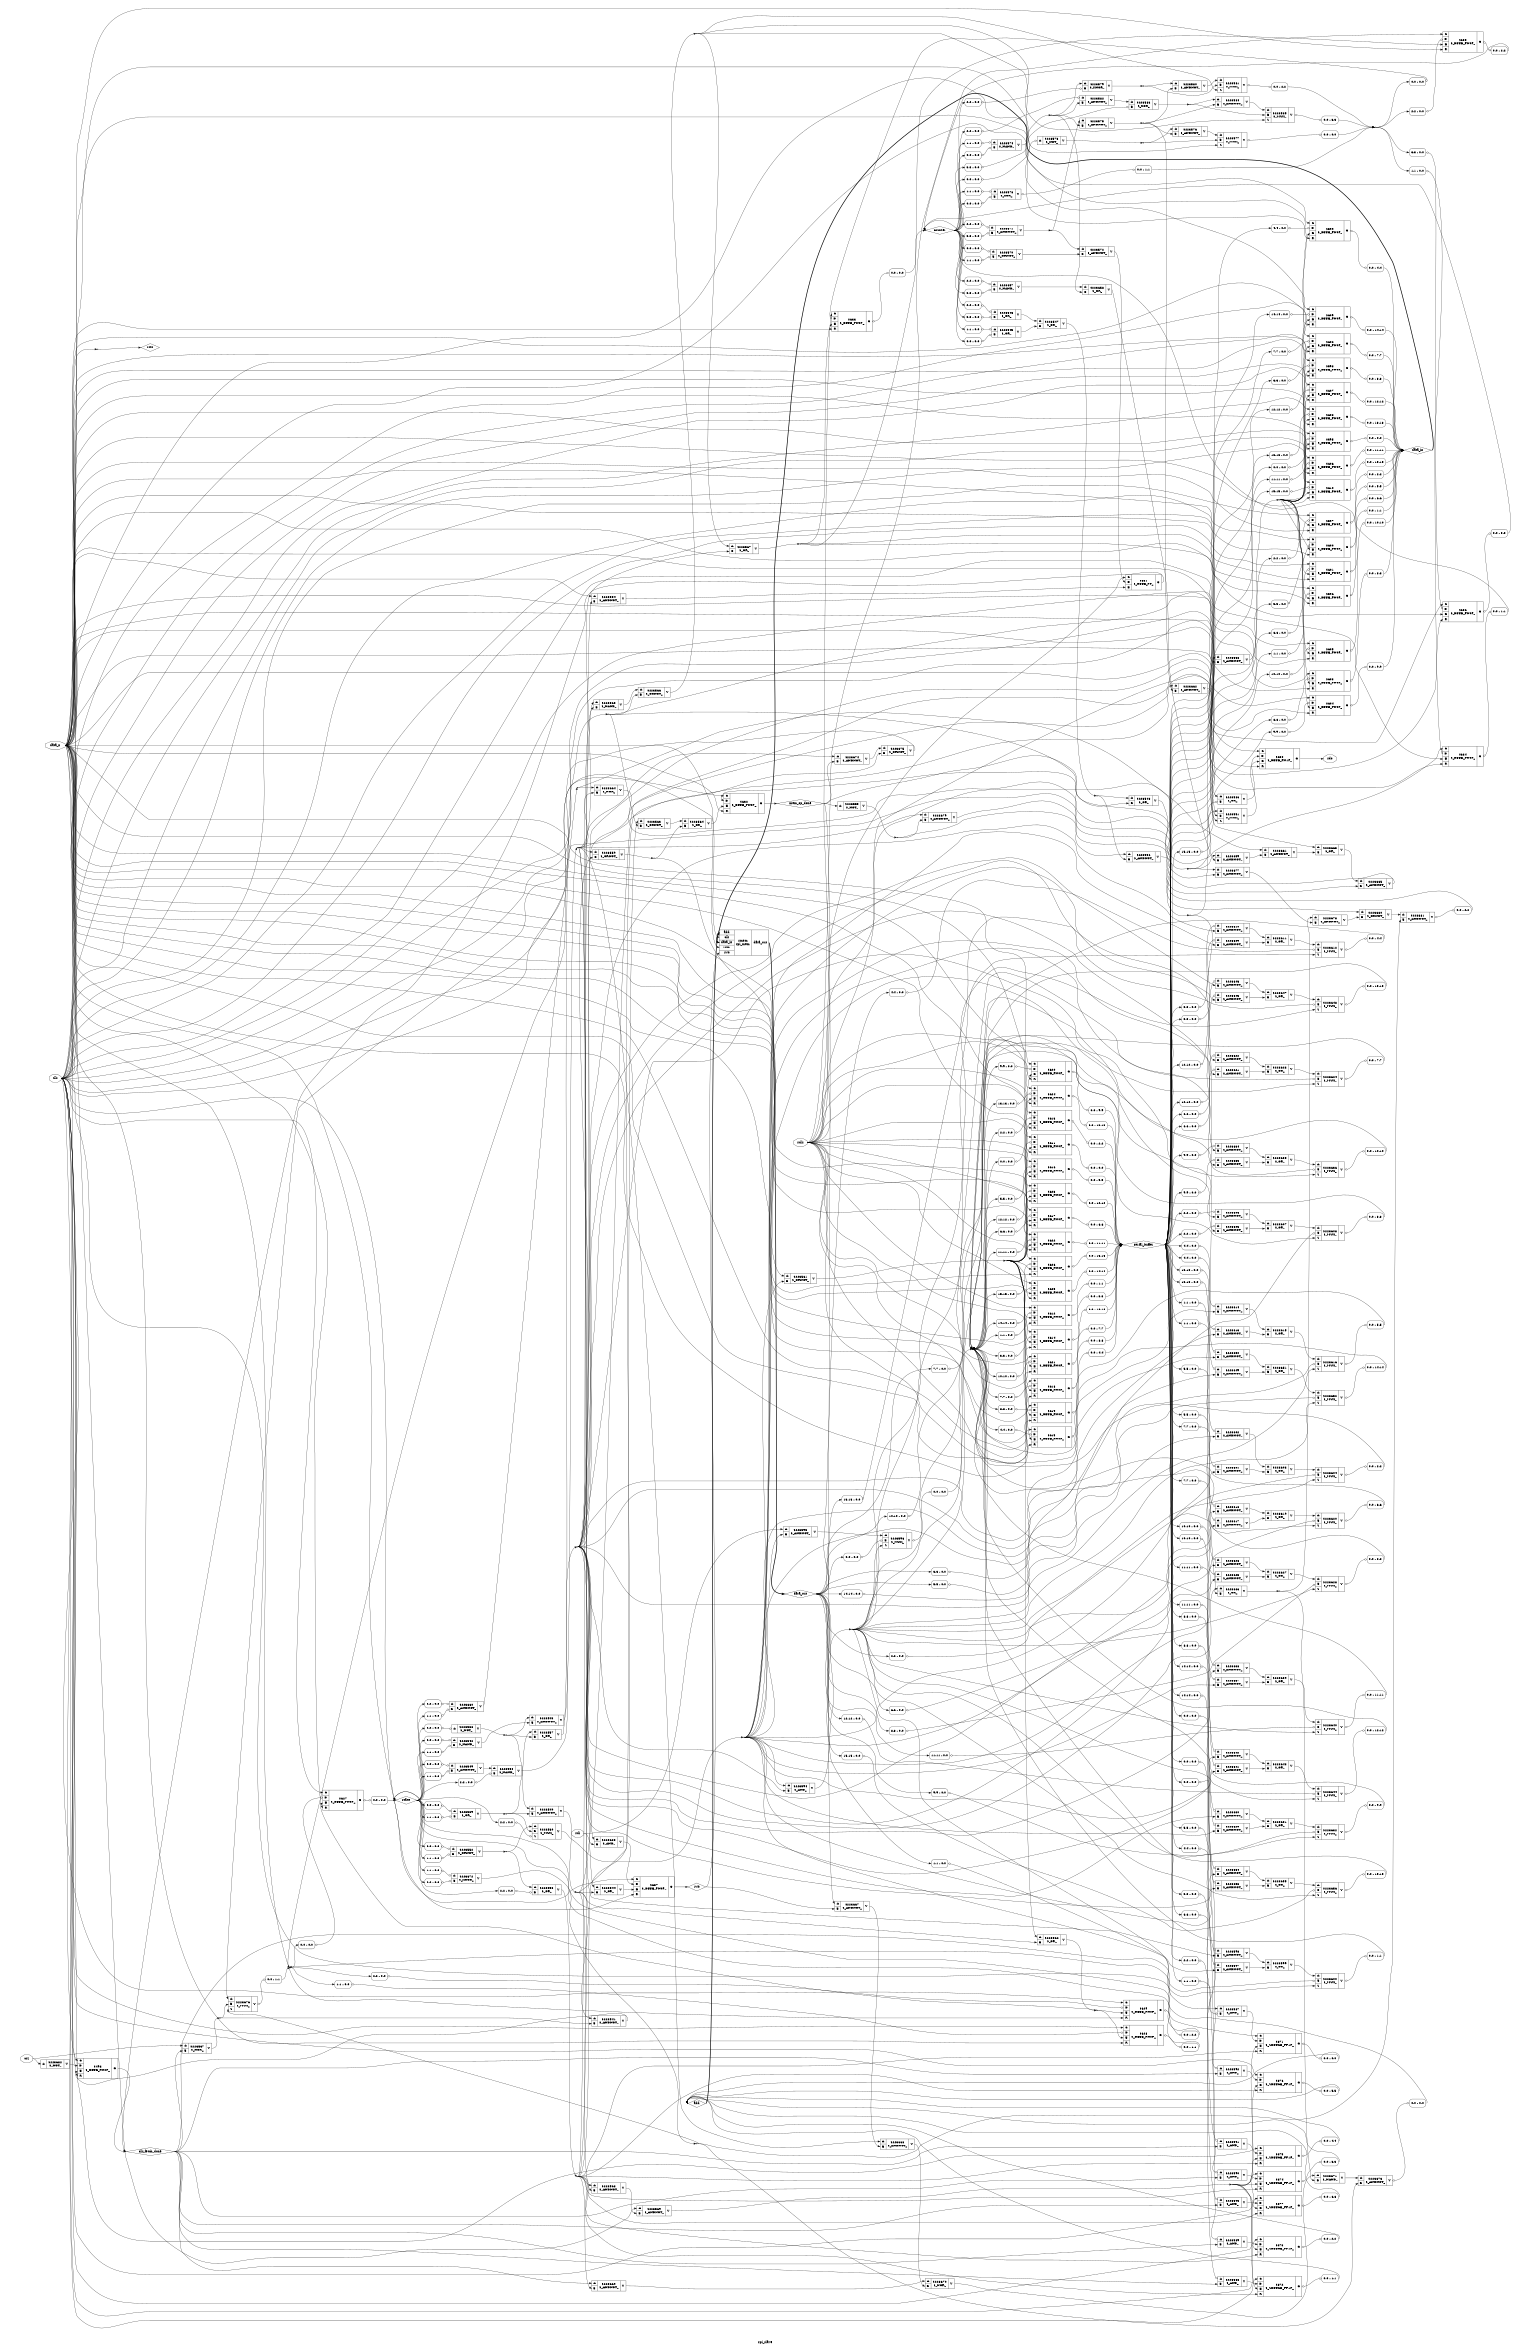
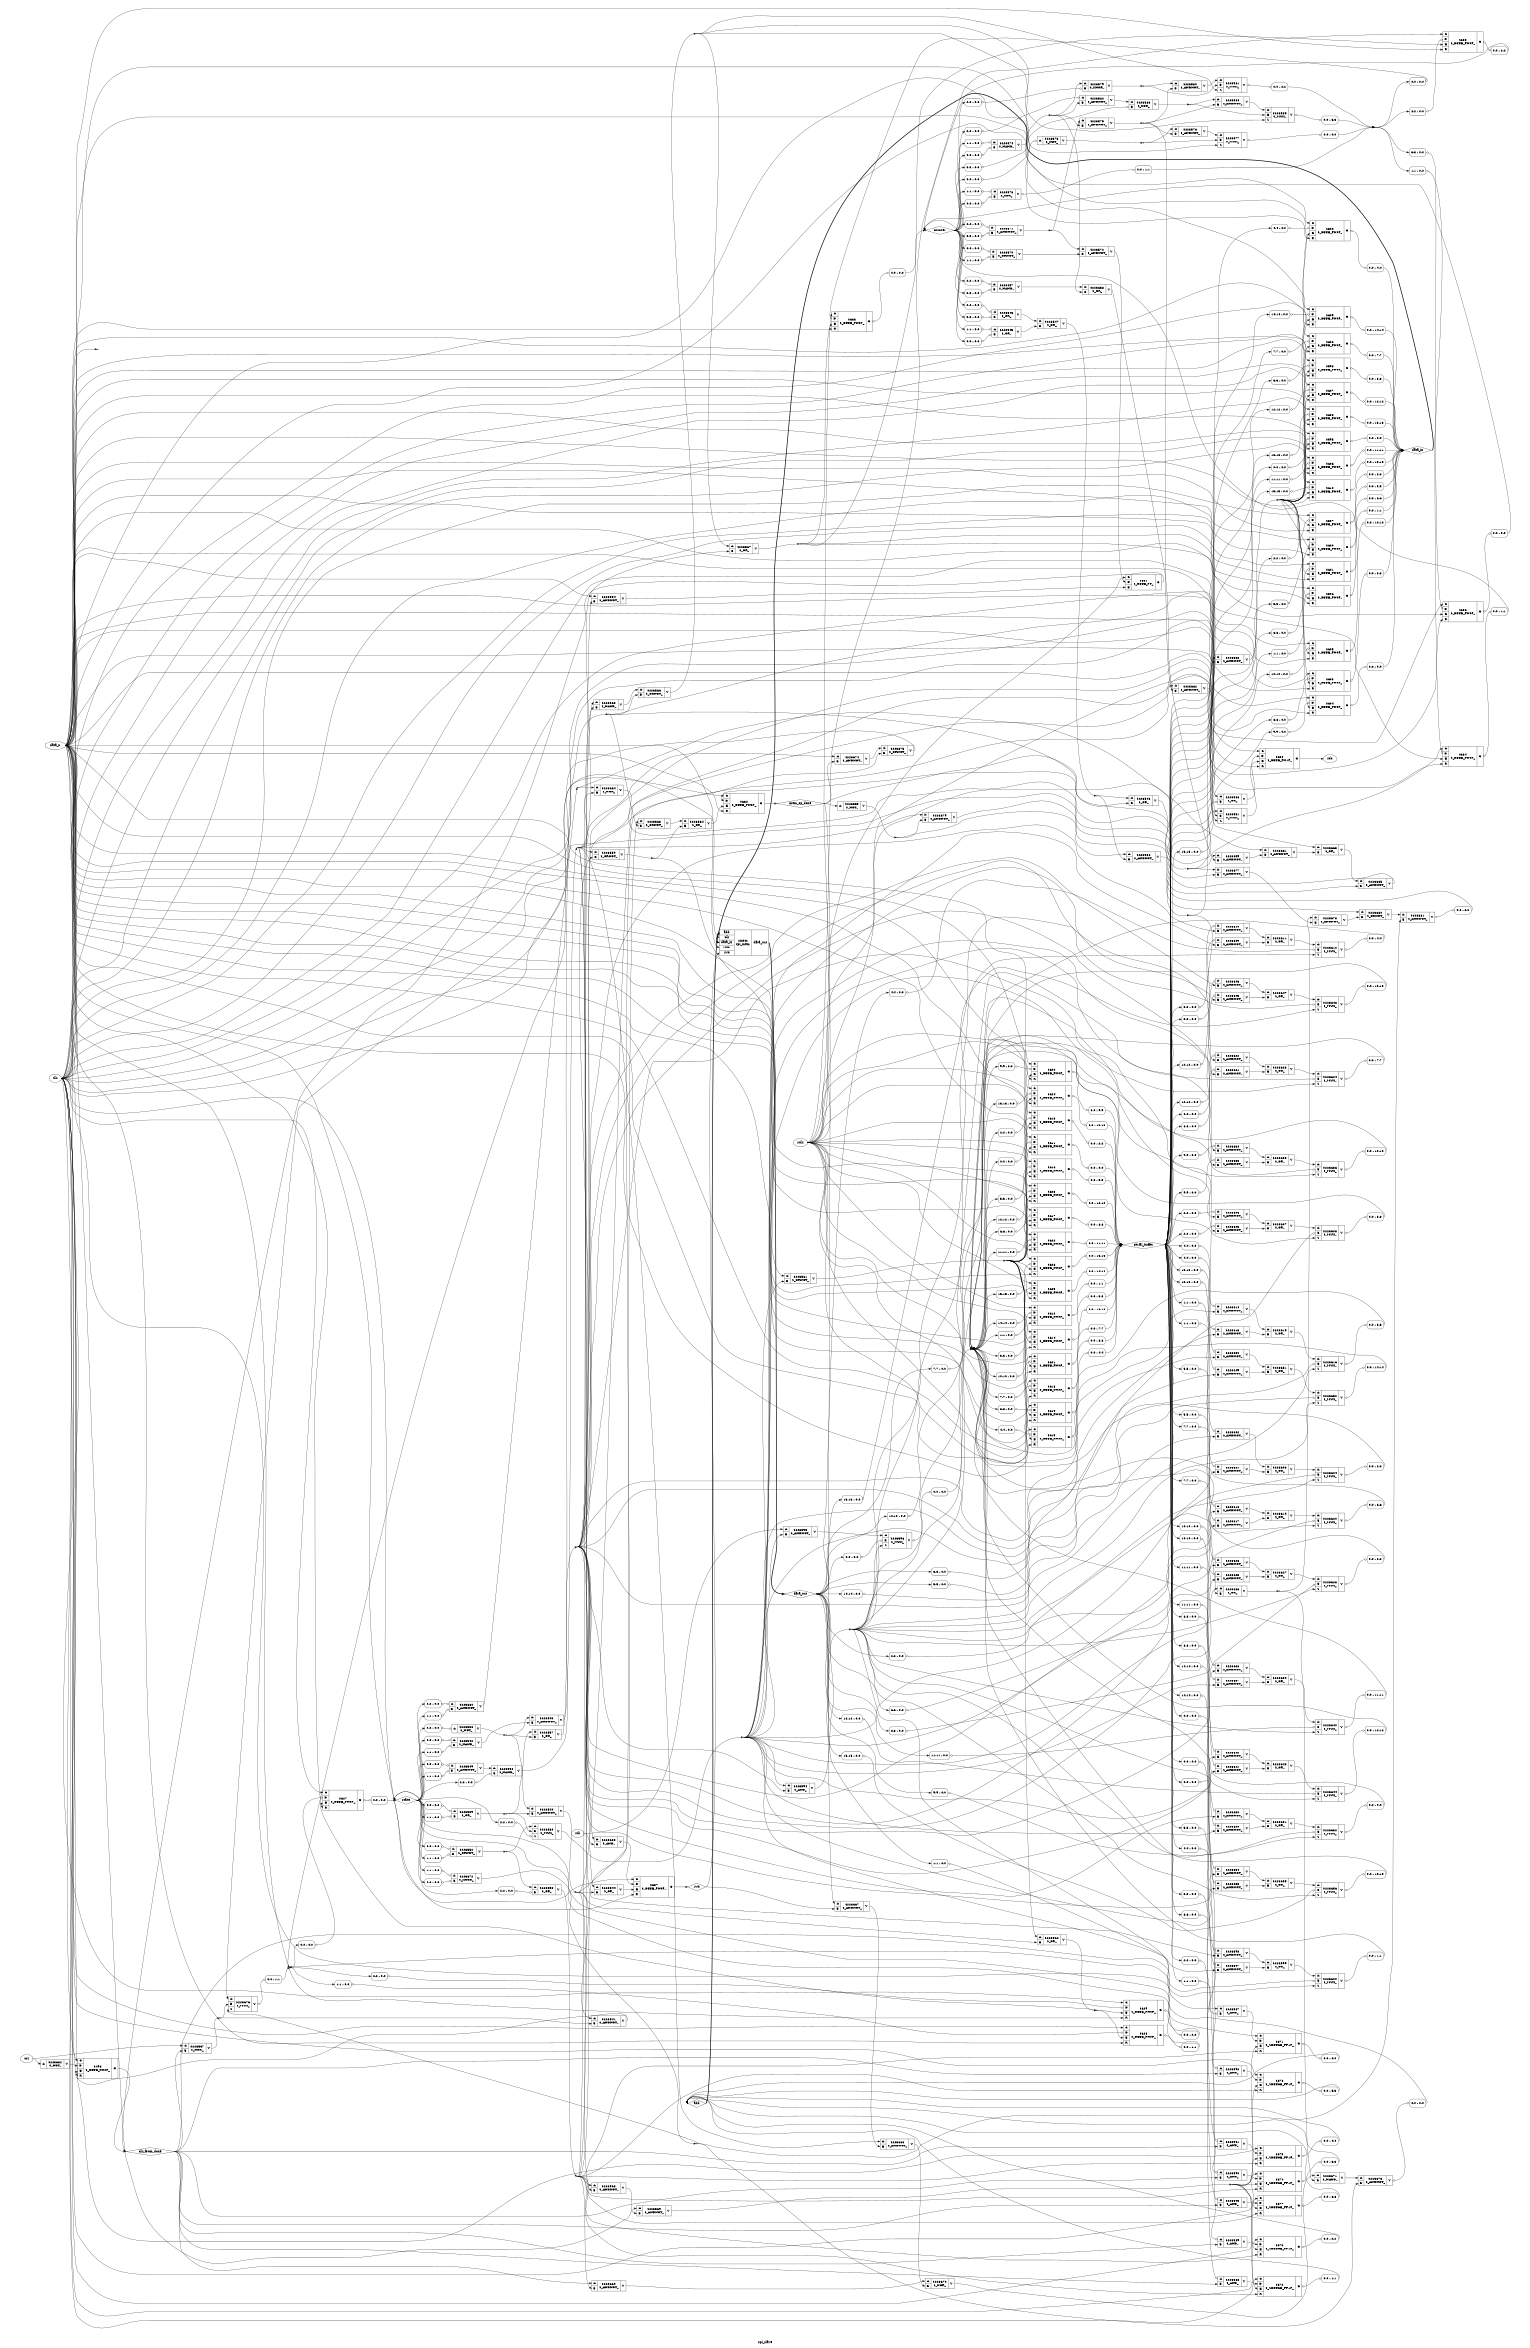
(150, 347) -> none
